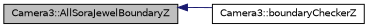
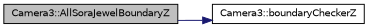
(200, 7) -> (190, 20)
